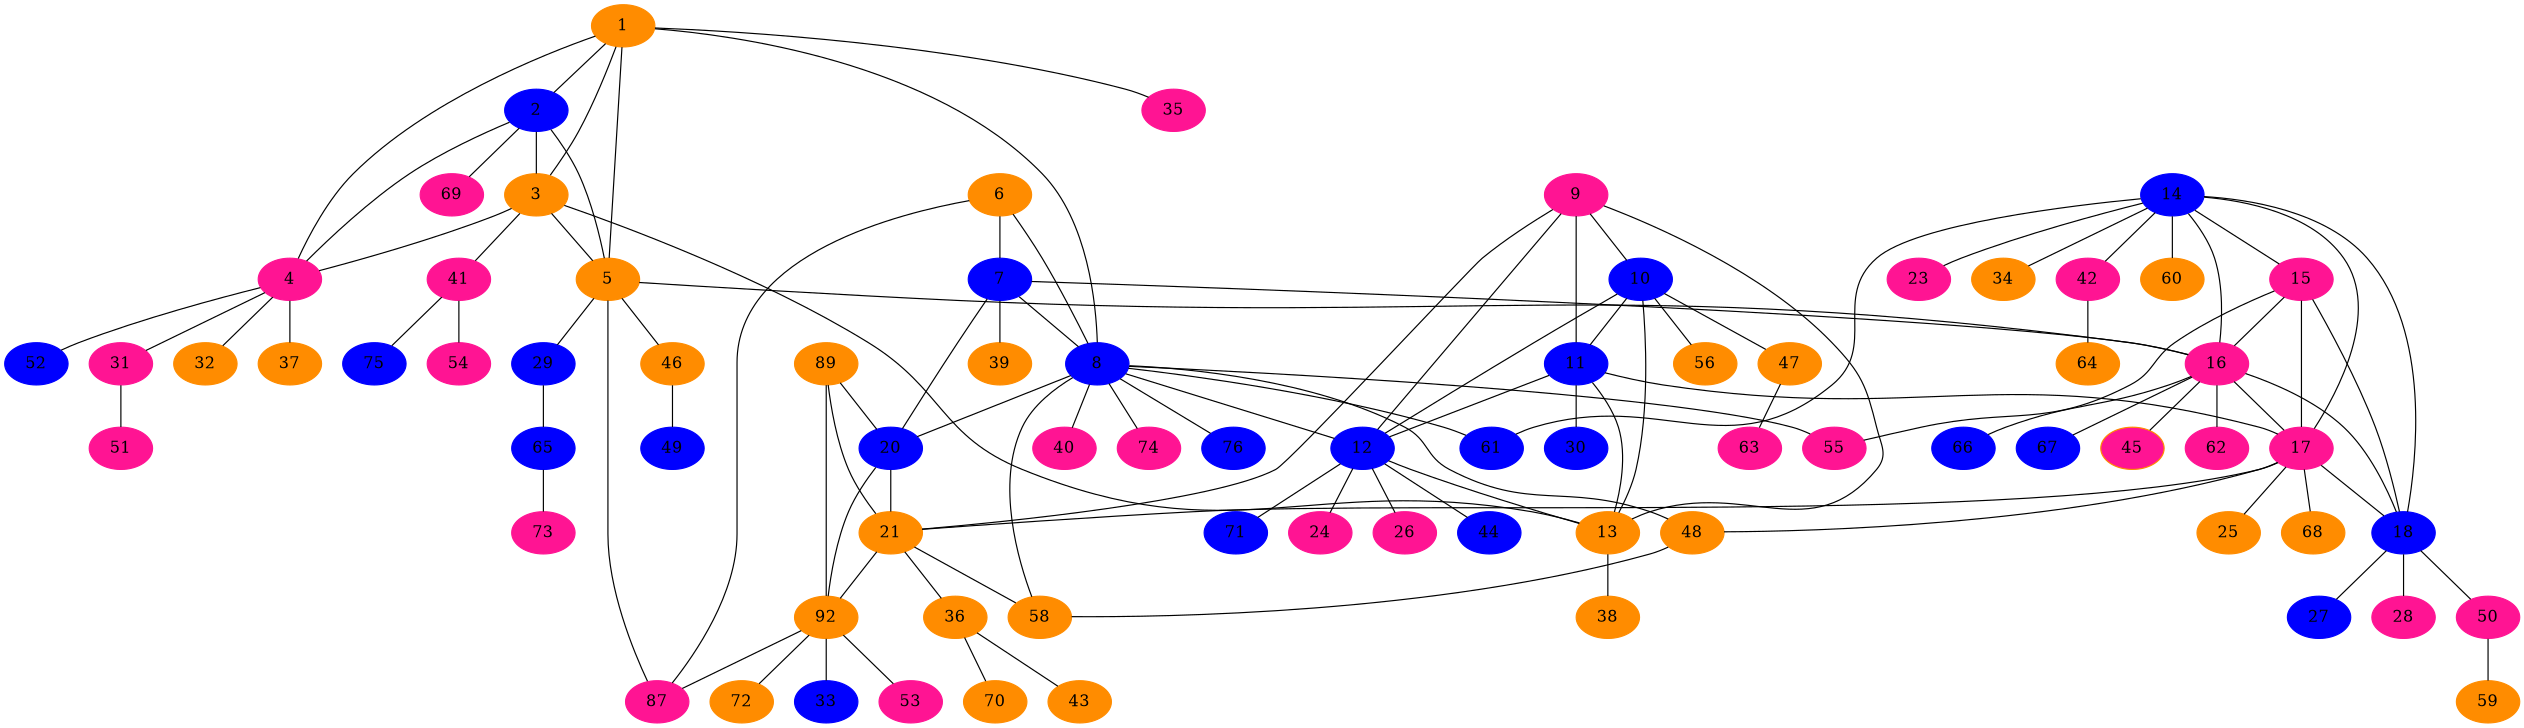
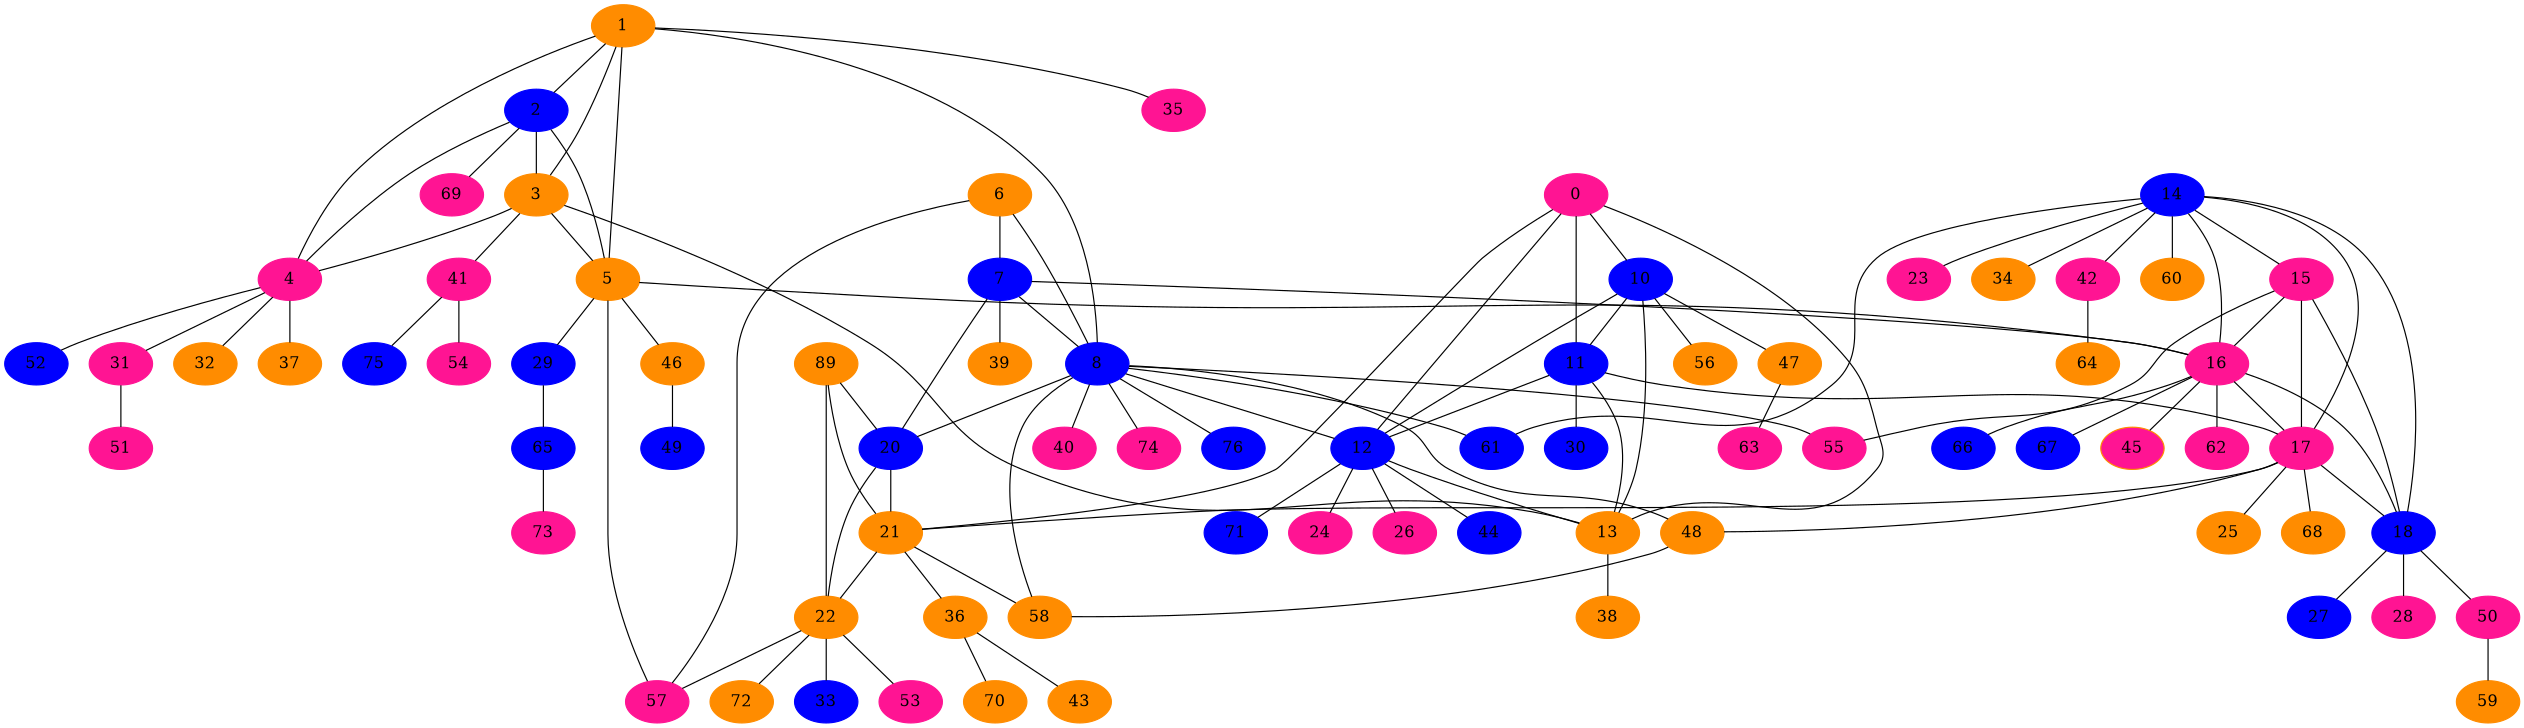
(1576, 195) -> (1576, 195)
(826, 617) -> (826, 617)
(657, 702) -> (657, 702)
